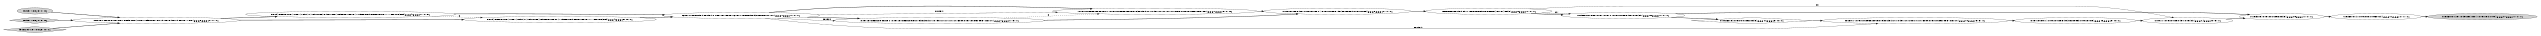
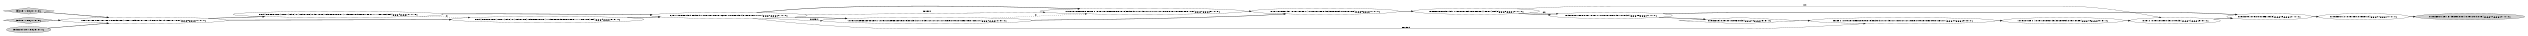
(35, 11) -> (29, 11)
(35, 30) -> (29, 30)
